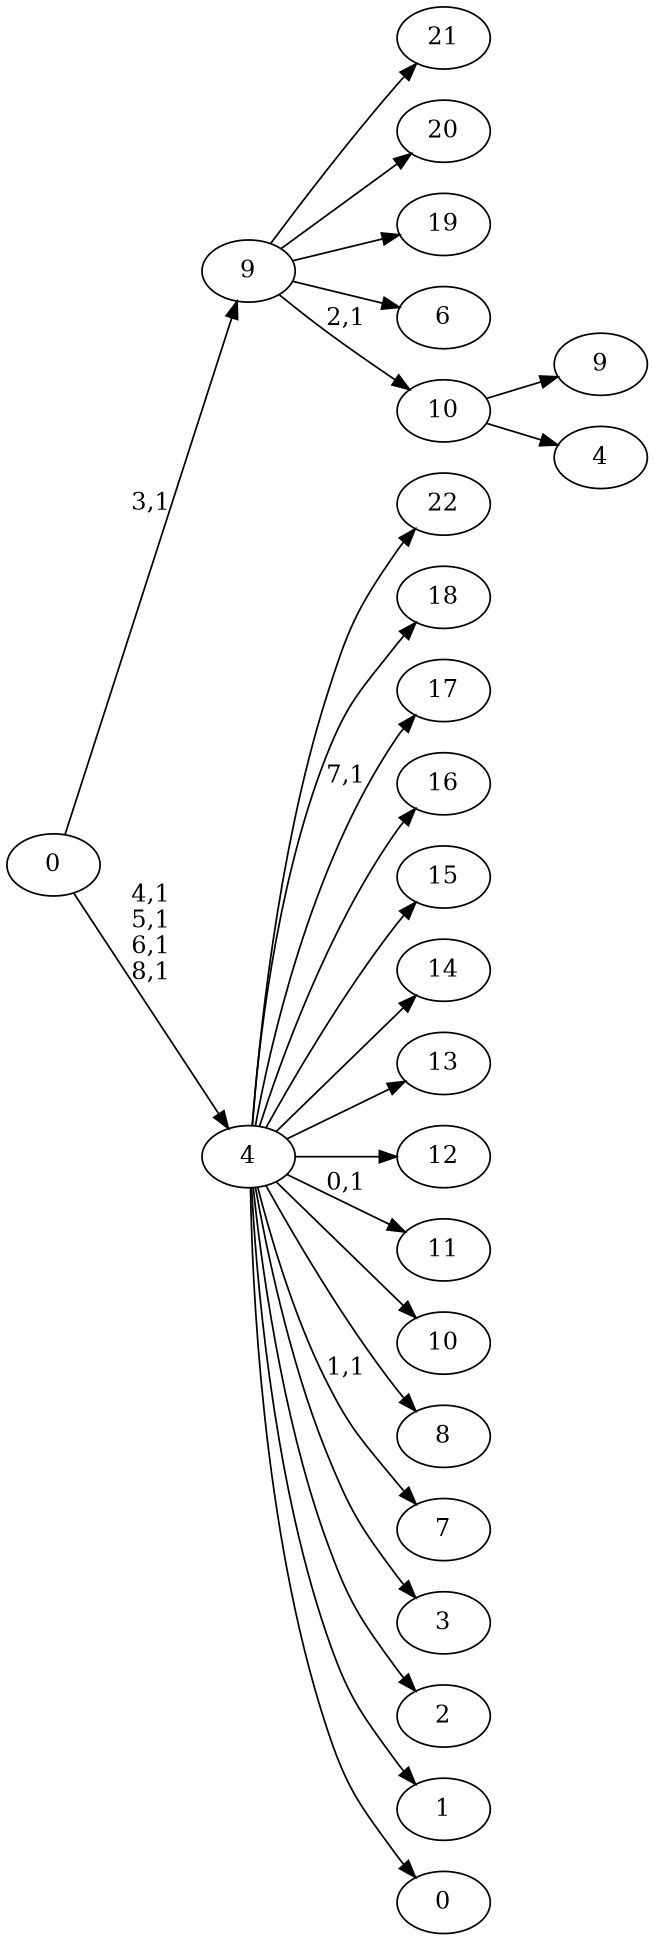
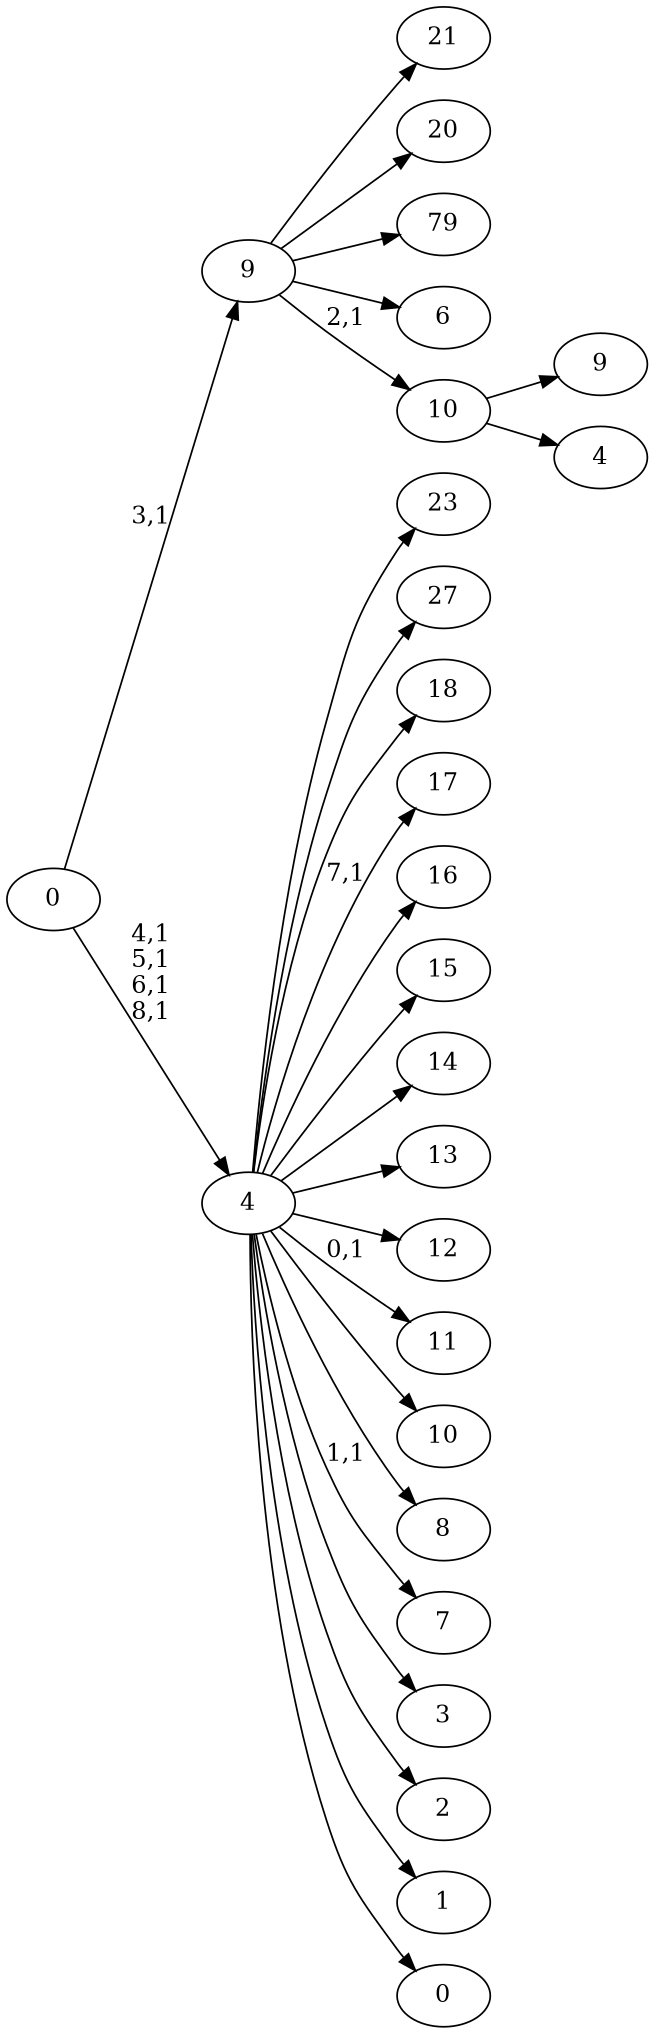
(444, 224) -> (444, 224)
(444, 504) -> (444, 597)
none -> (444, 504)
